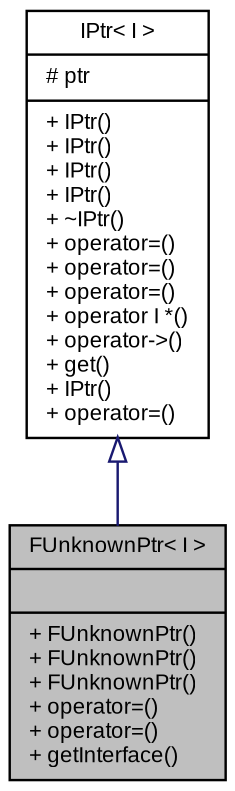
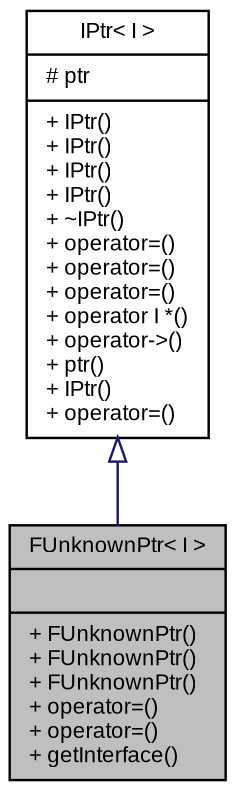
(79, 365) -> (76, 365)
